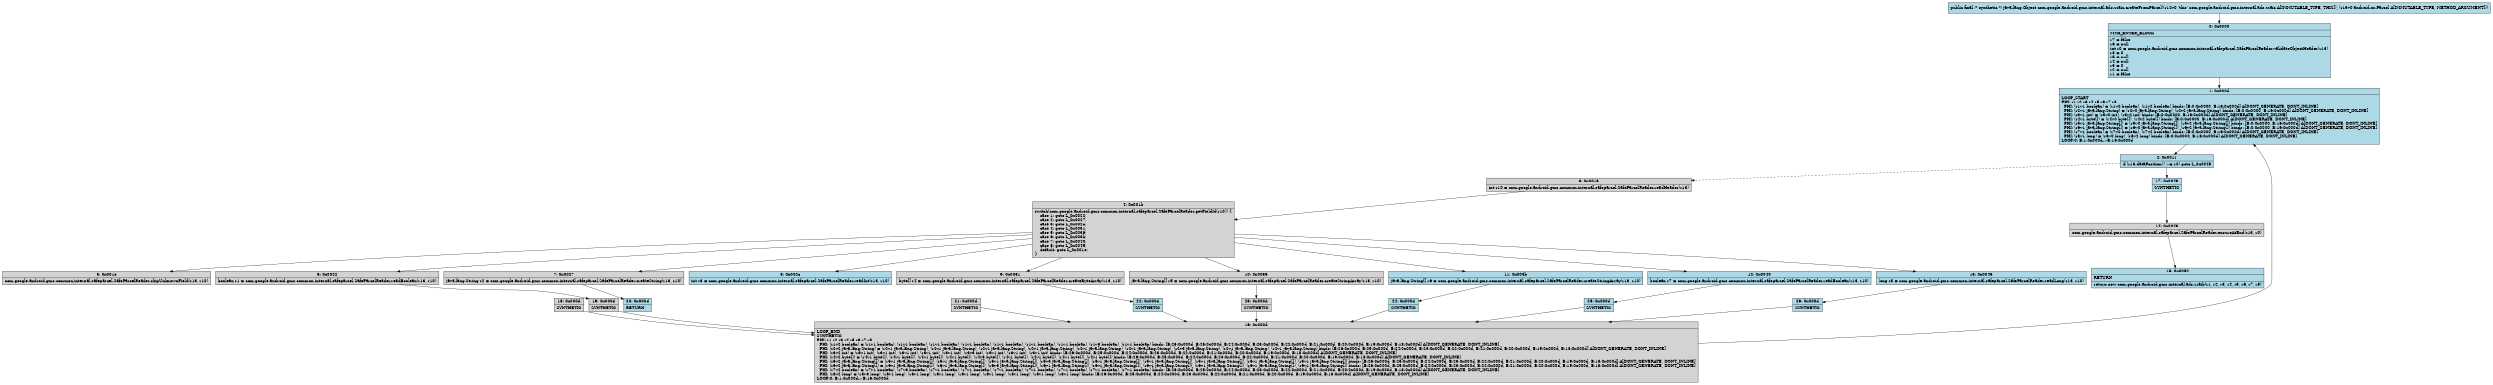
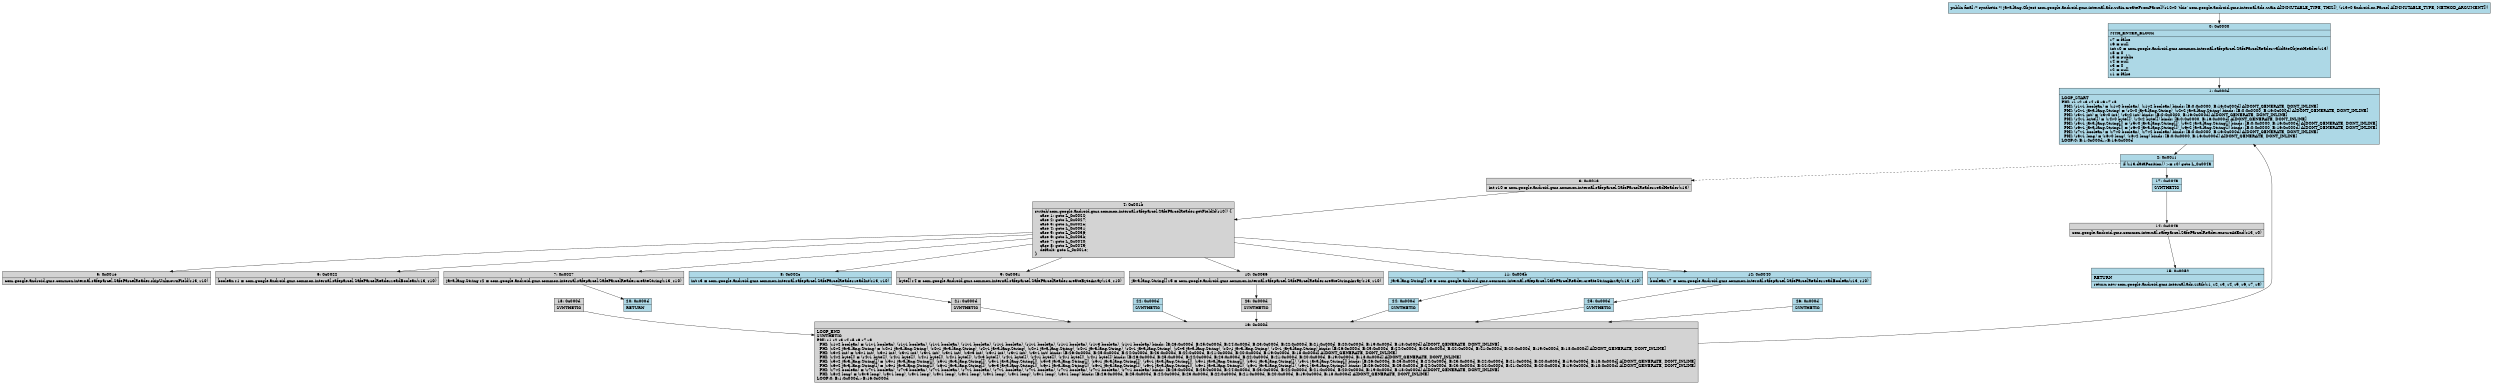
(2119, 57) -> (2122, 57)
(1981, 278) -> none
none -> (890, 293)
(1087, 293) -> none
(604, 305) -> none
